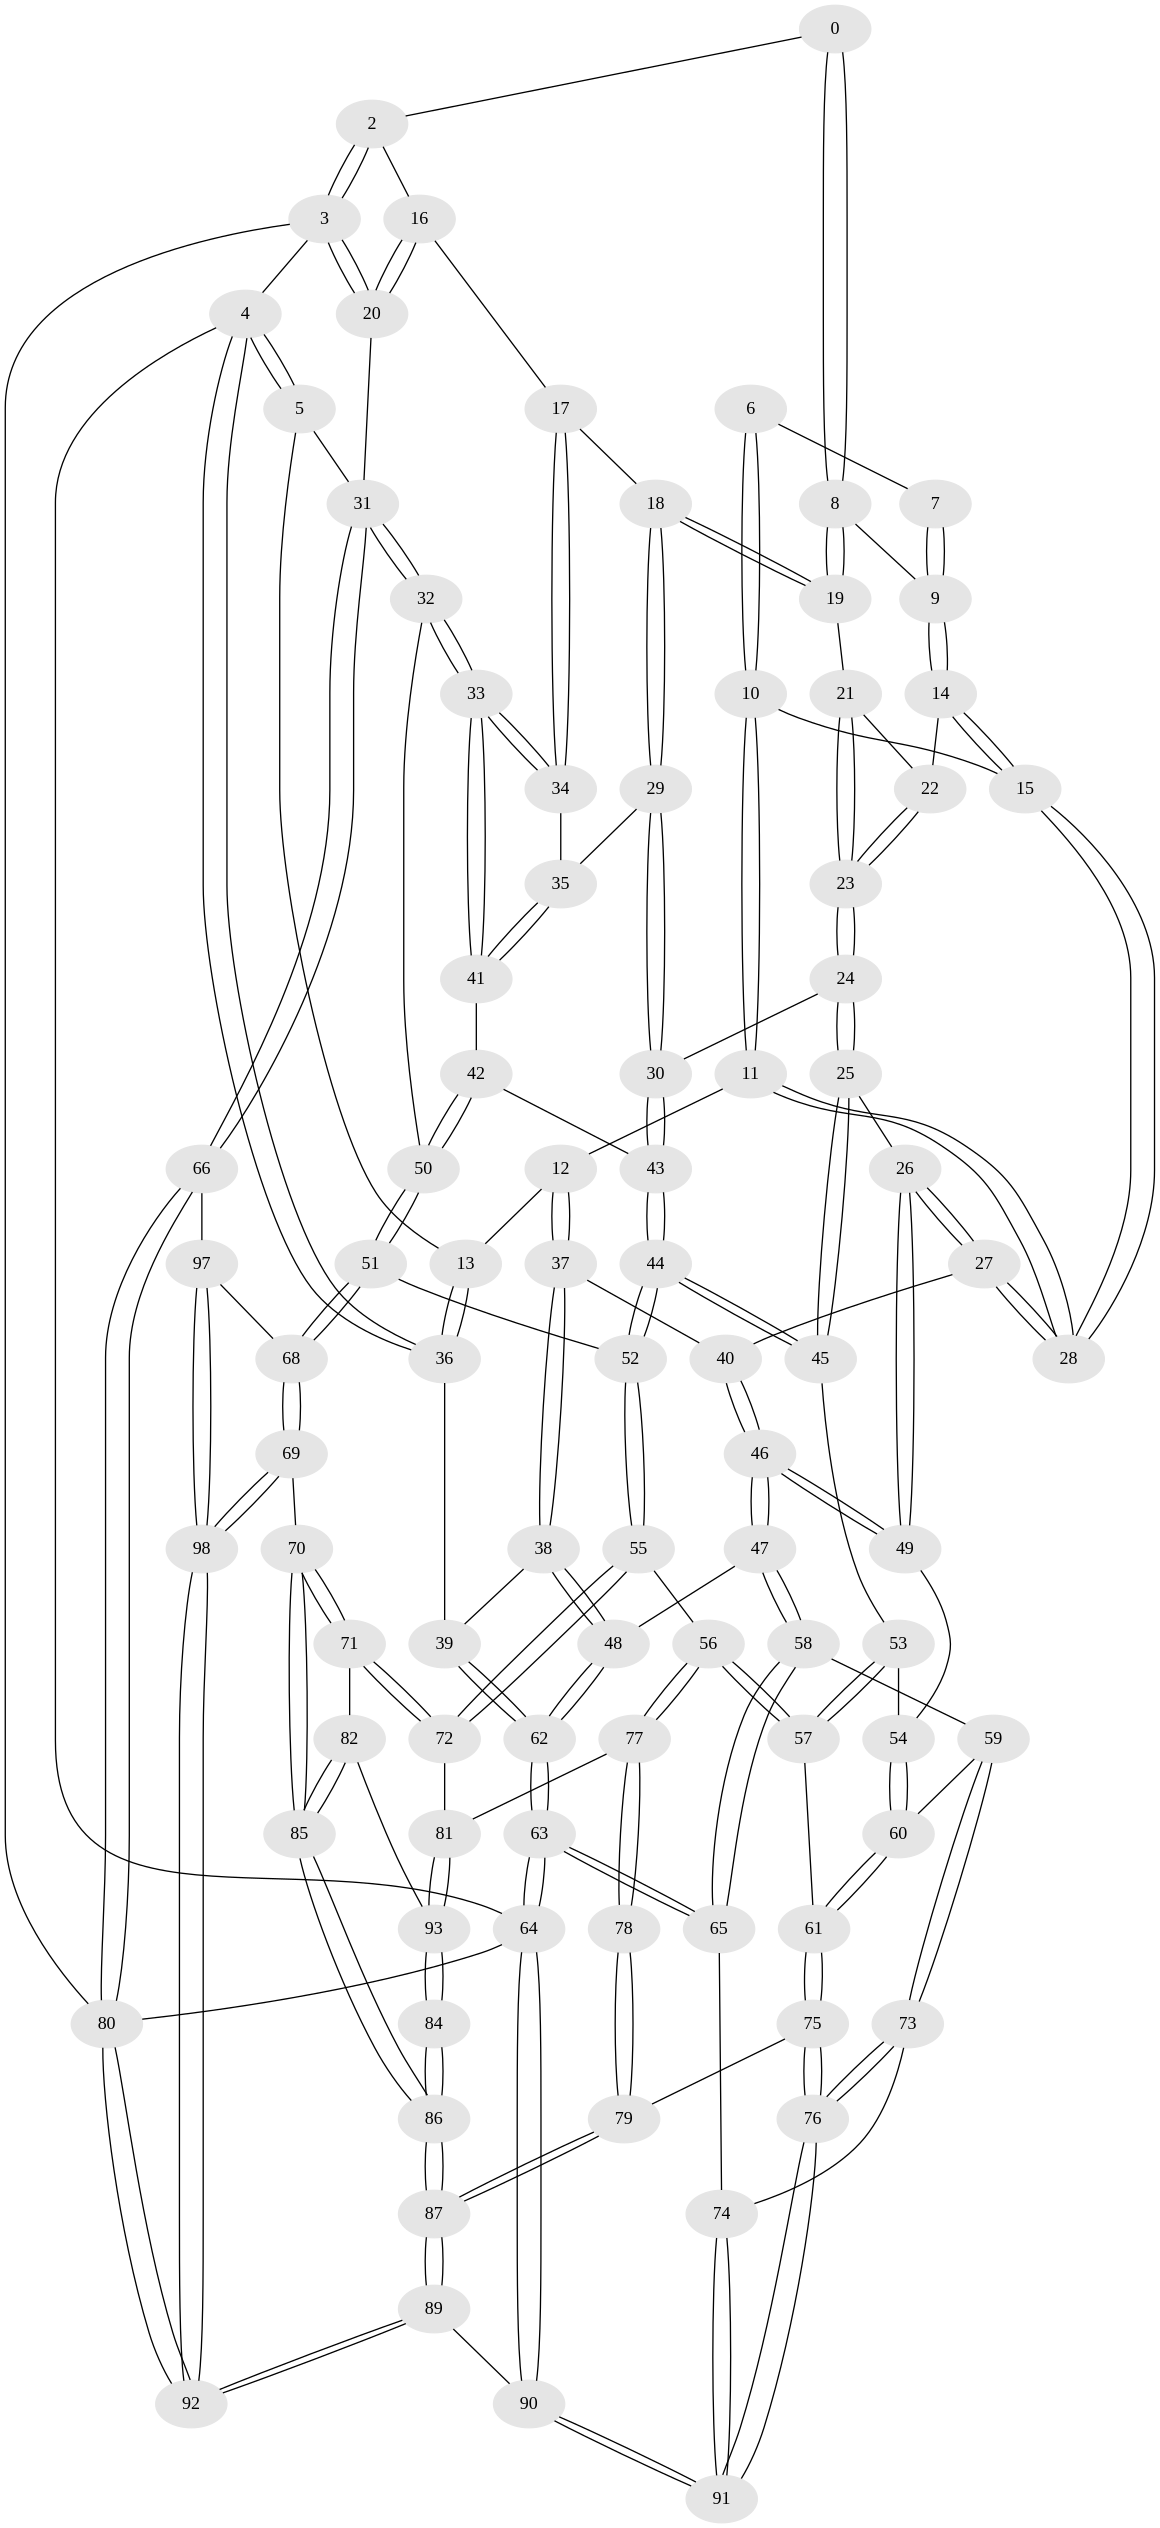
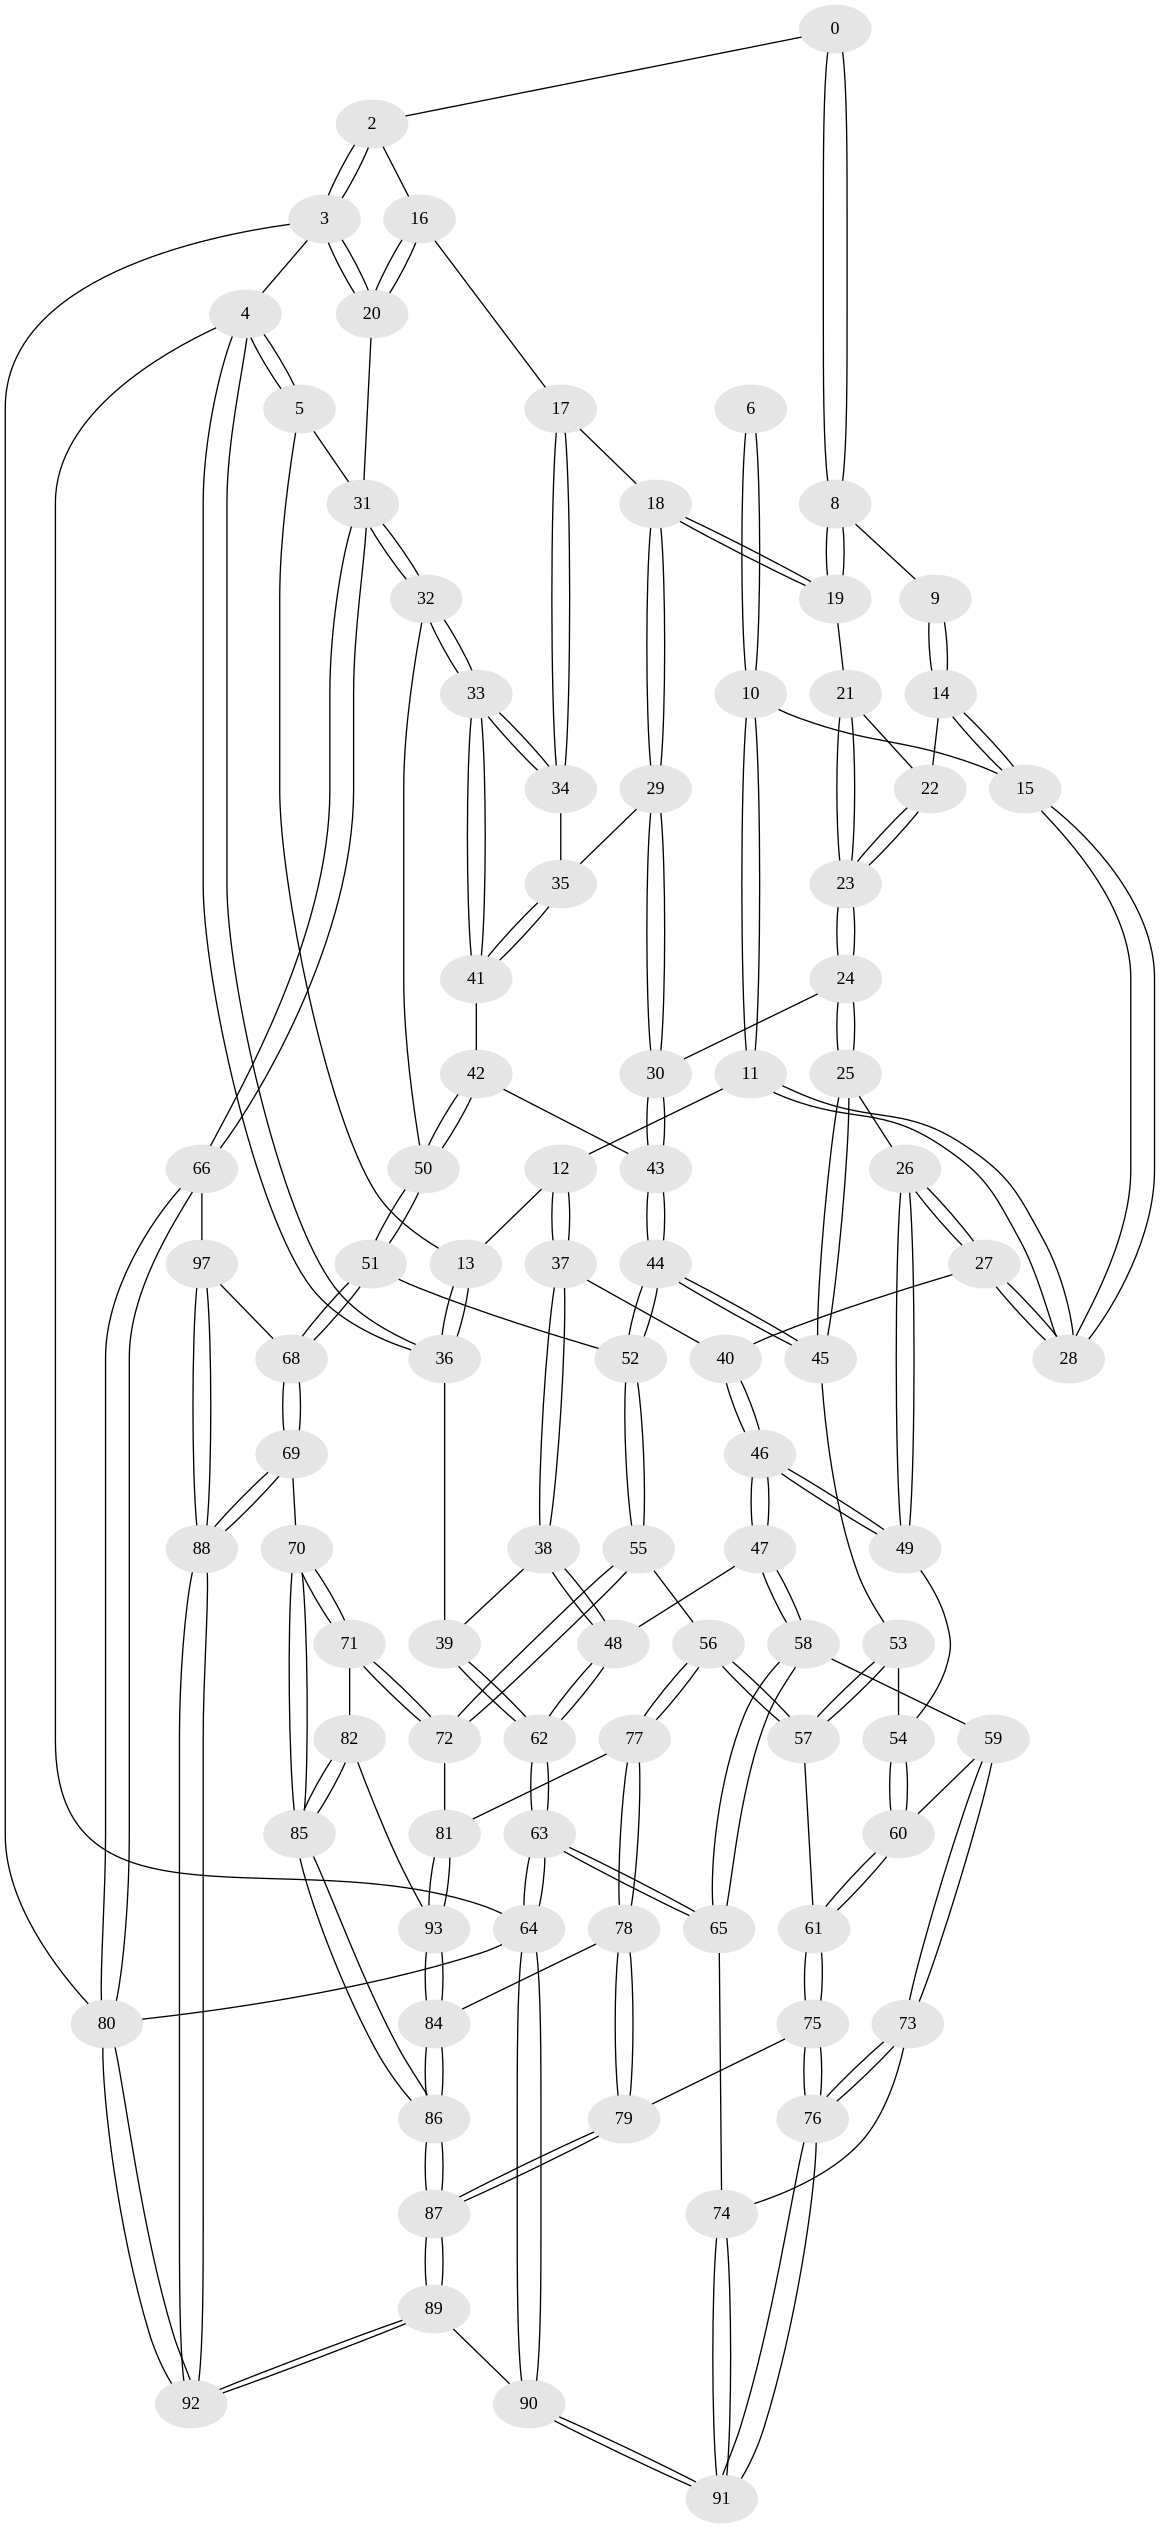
(935, 504) -> none
(202, 1549) -> (202, 1549)
none -> (529, 1976)
